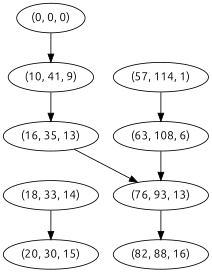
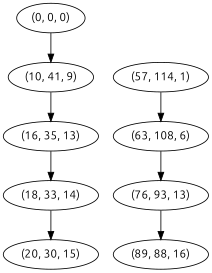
(102, 164) -> (51, 162)
(161, 254) -> (161, 254)
